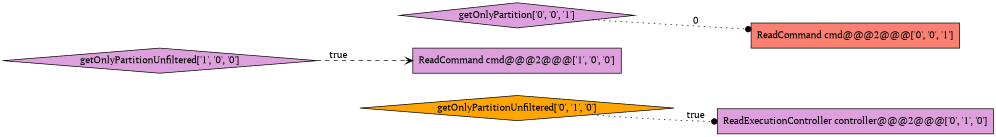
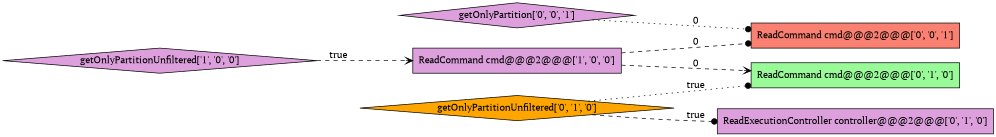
none -> (683, 48)
none -> (855, 75)
(651, 119) -> (651, 119)
